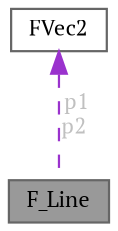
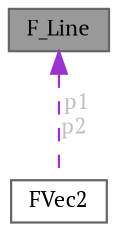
(59, 127) -> (59, 127)
